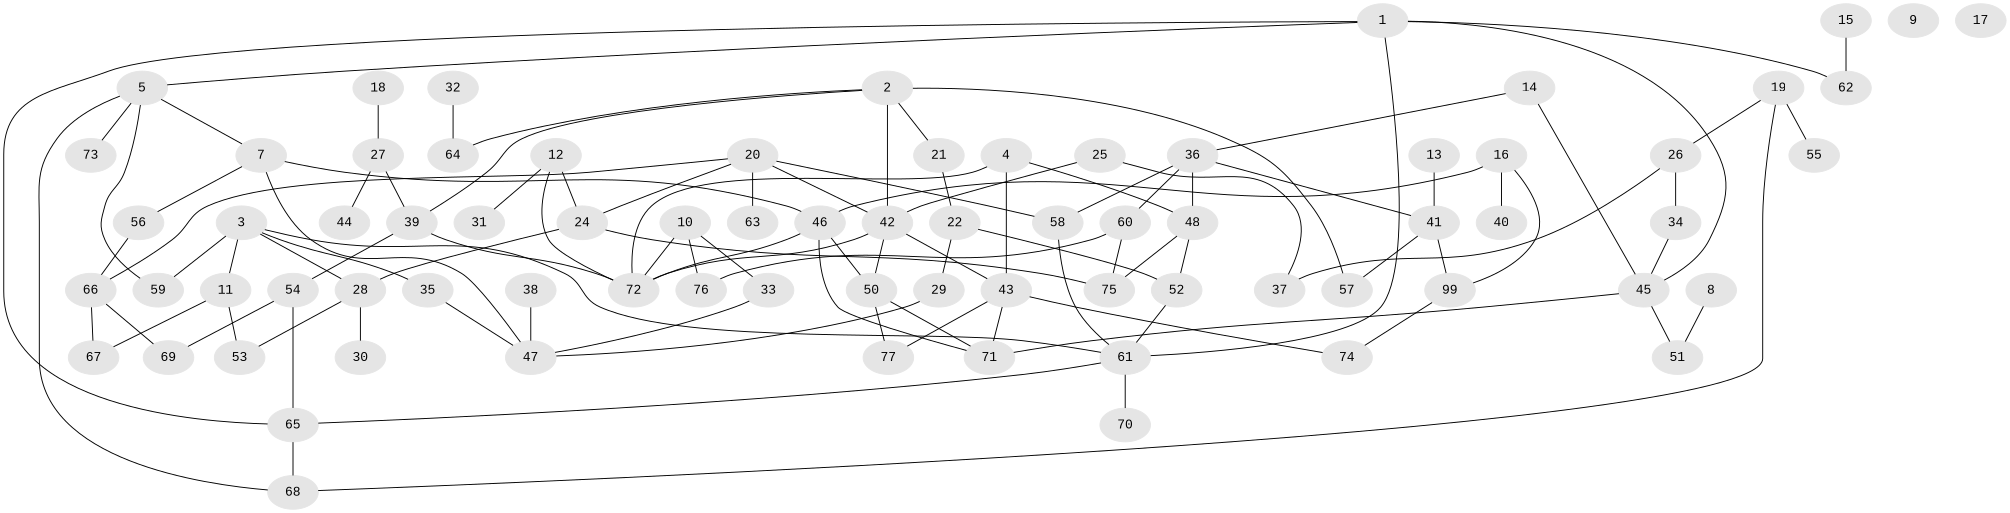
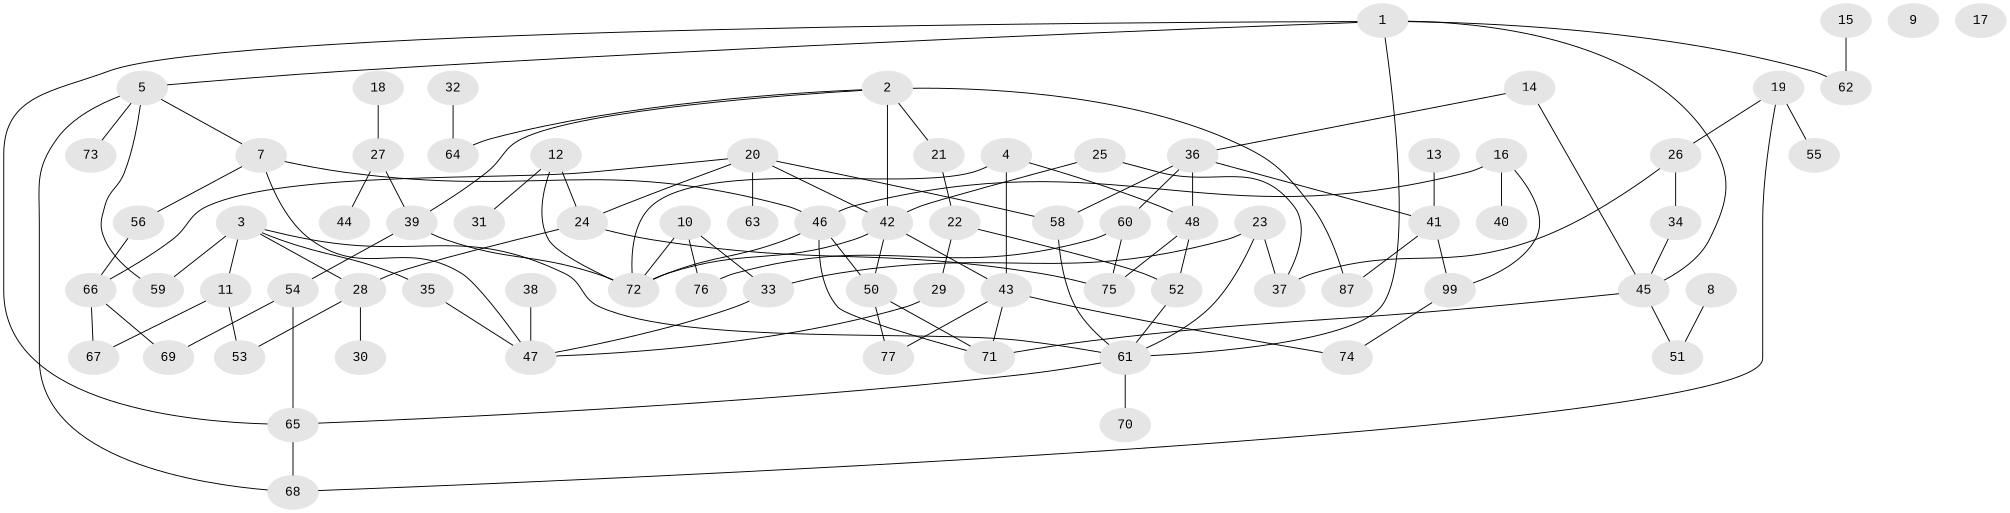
none -> (1260, 223)
(1347, 290) -> (1347, 290)
